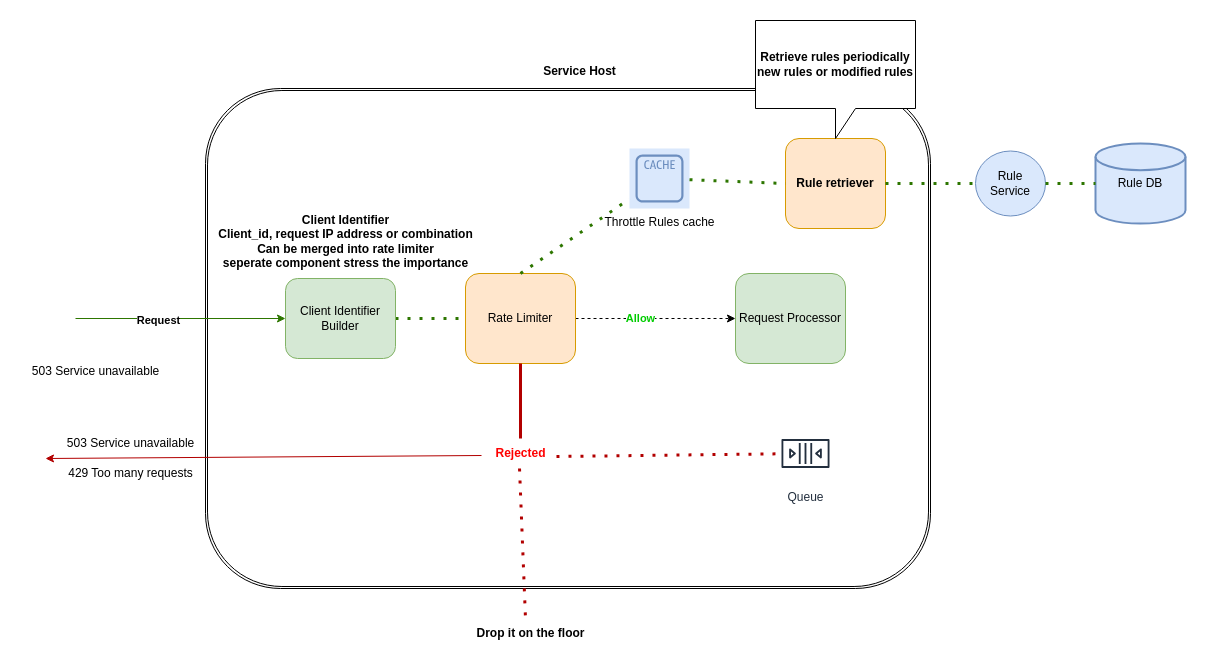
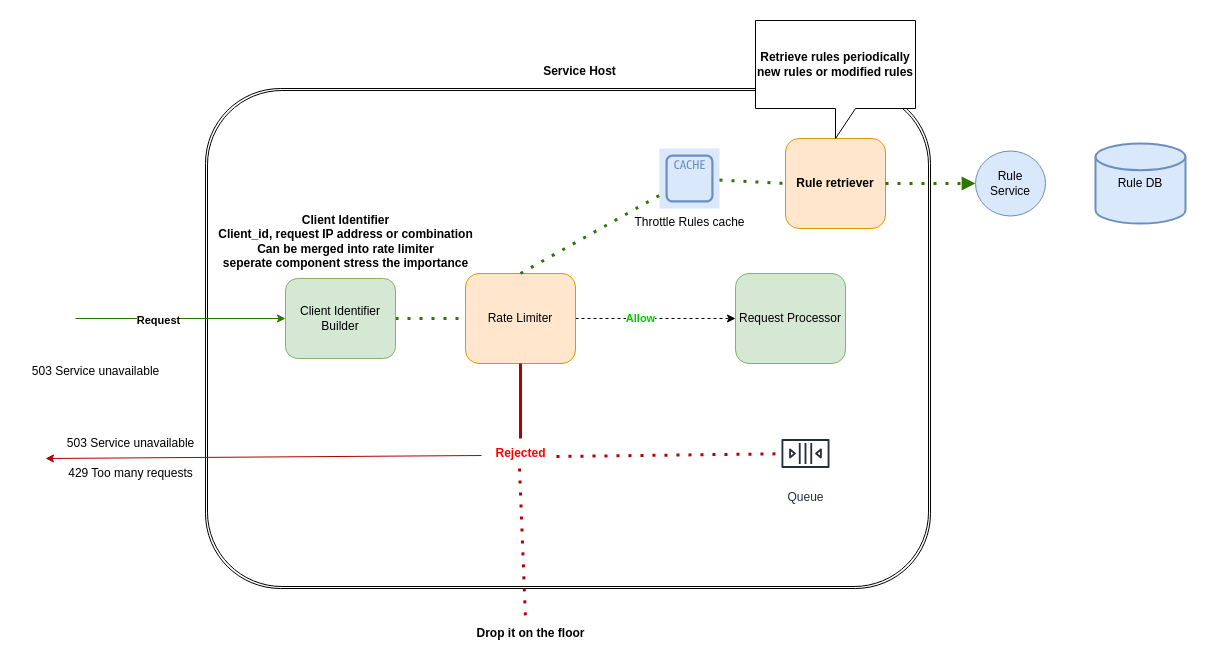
(660, 179) -> (690, 179)
(968, 184) -> (961, 184)
(1071, 184) -> none
